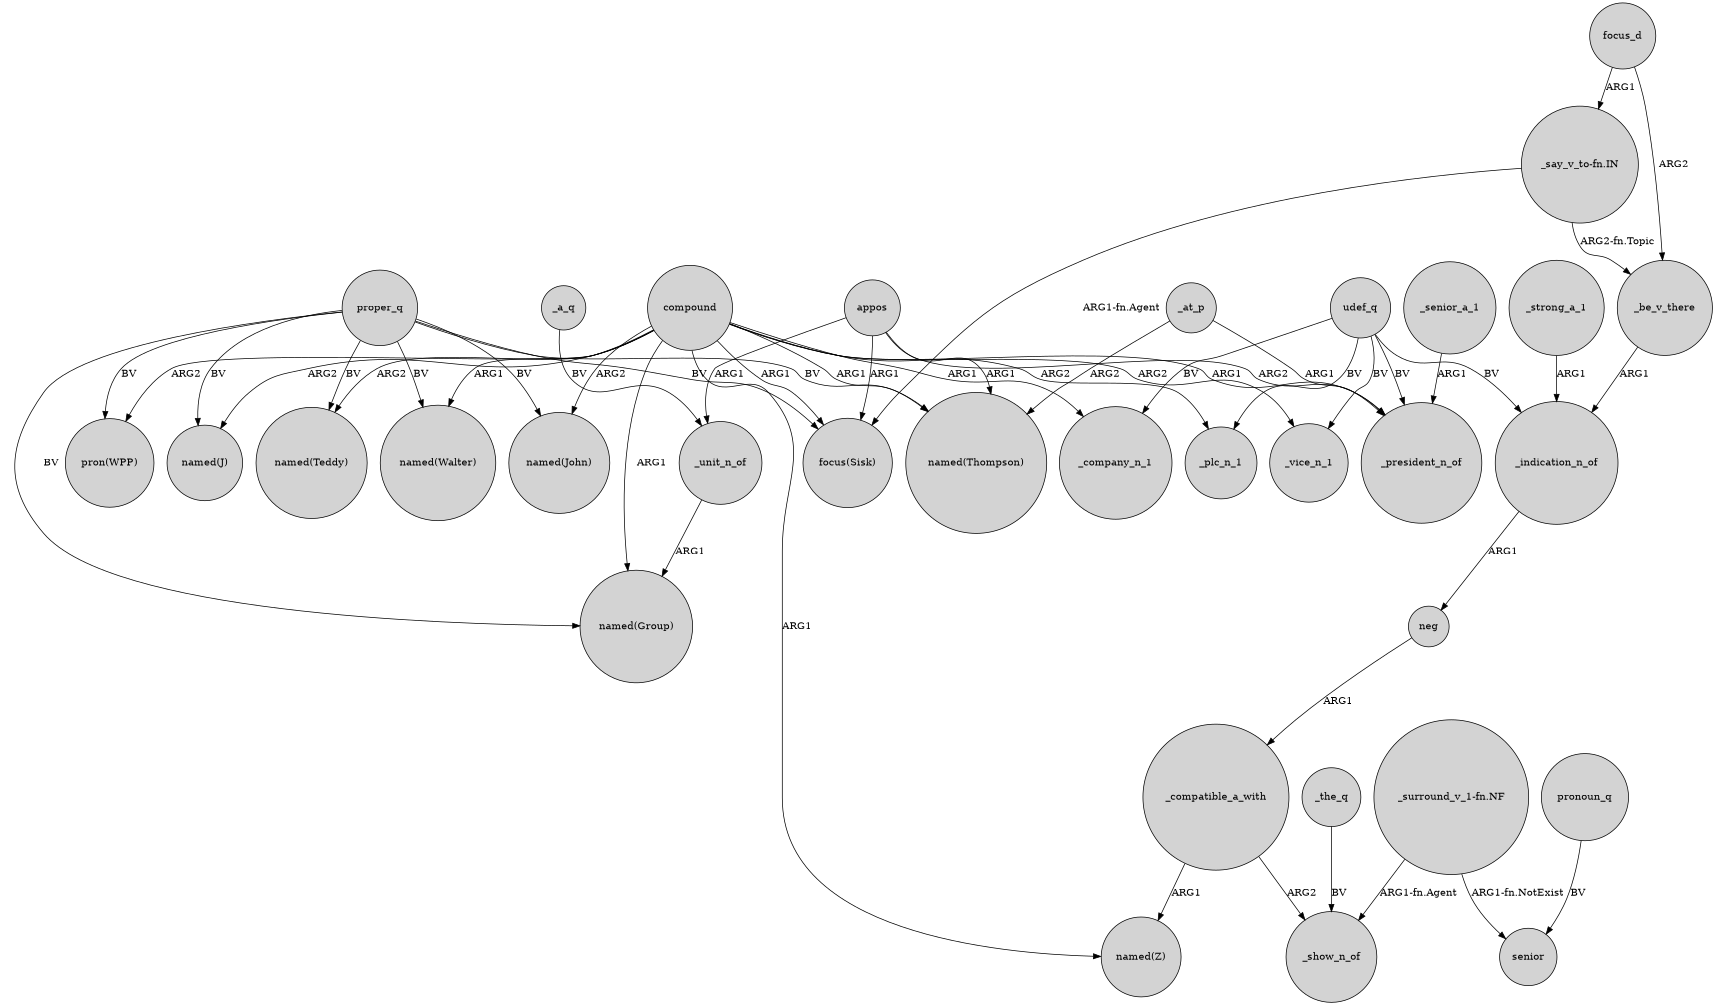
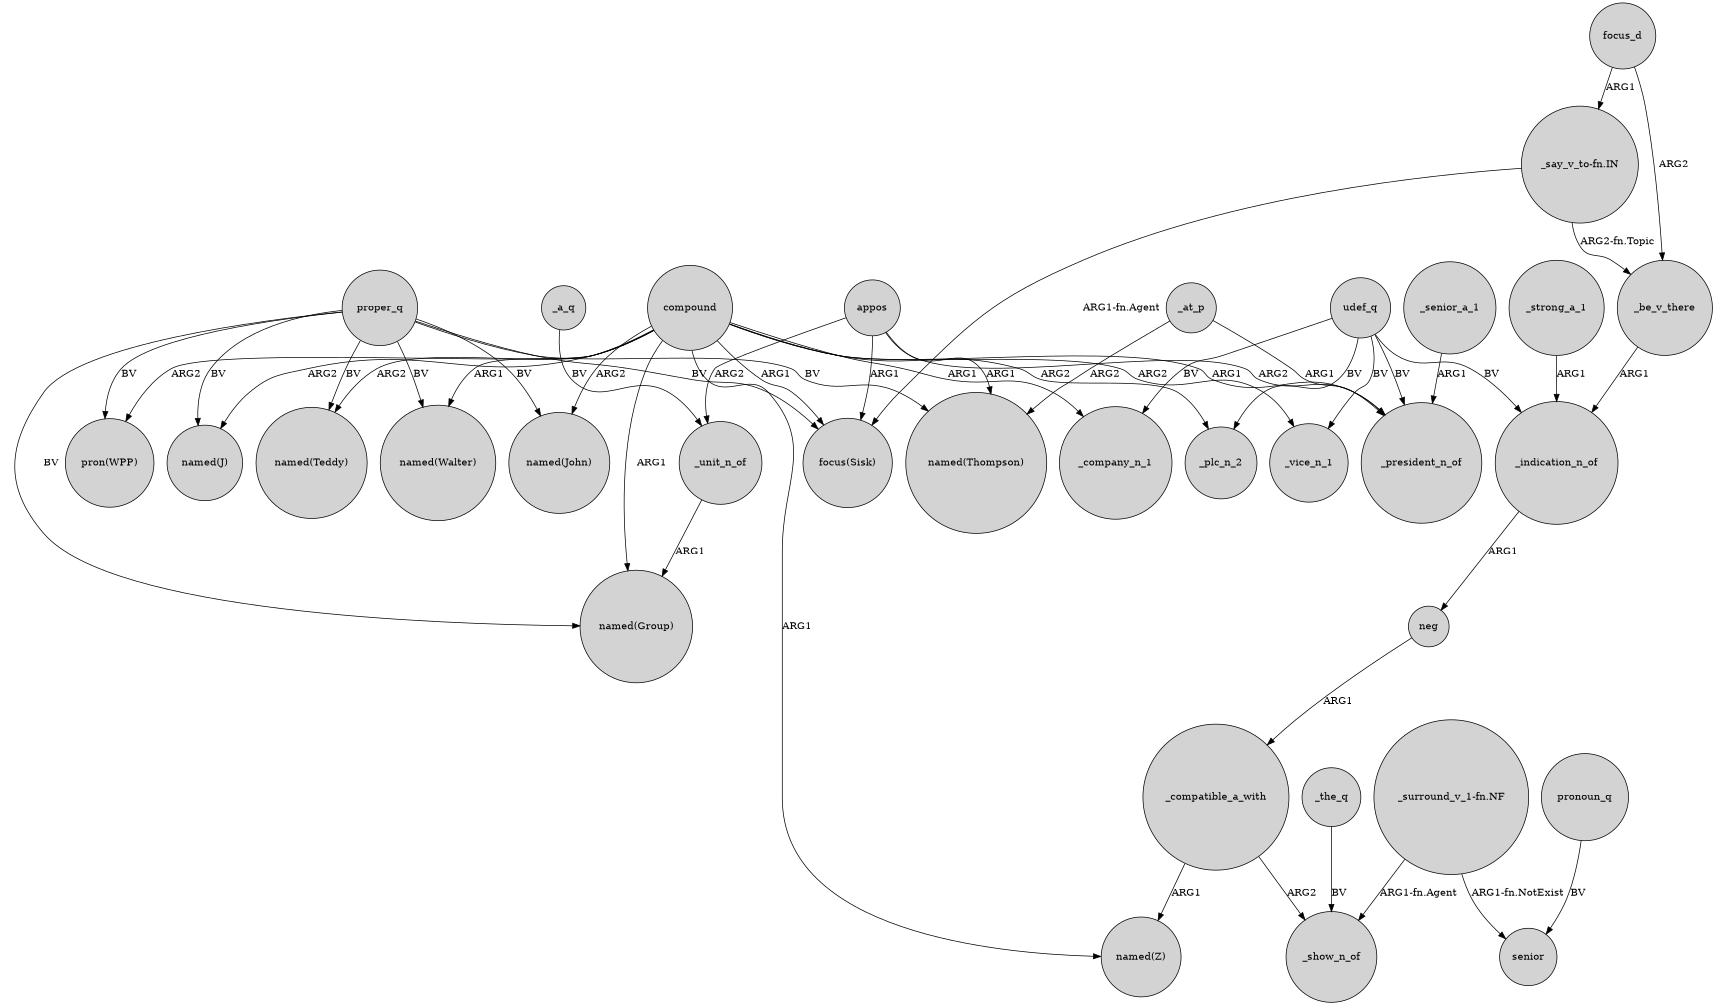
(825, 370) -> none
(730, 374) -> (730, 374)
(1221, 463) -> (1221, 463)
